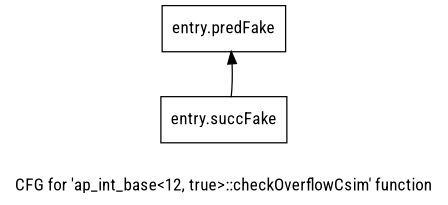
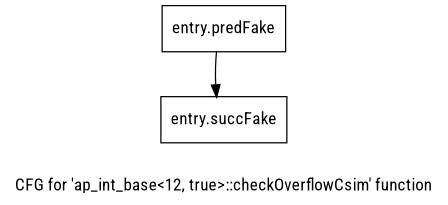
(232, 81) -> (216, 68)
